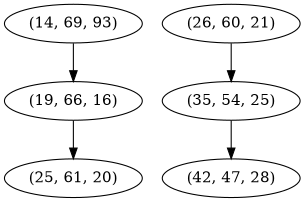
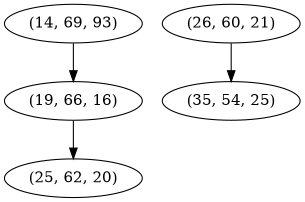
(73, 178) -> (73, 178)
(231, 178) -> none
